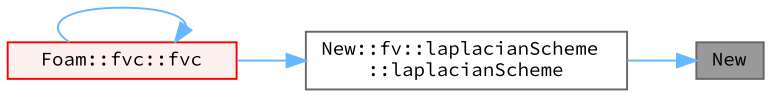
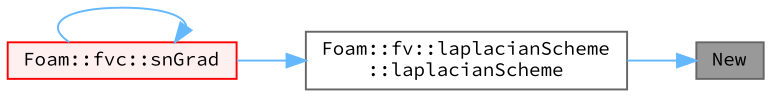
(122, 61) -> (122, 61)
(466, 61) -> (466, 61)
